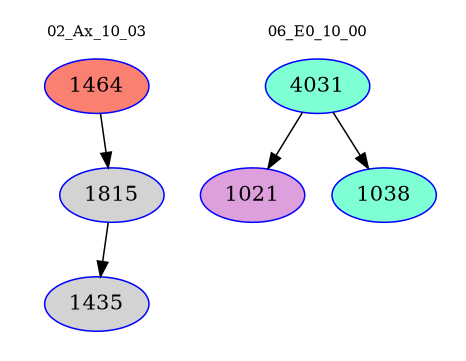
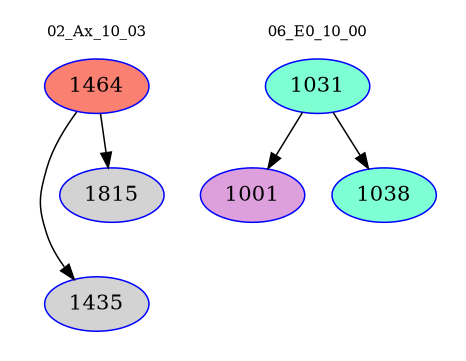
(318, 86) -> (318, 86)
(253, 195) -> (253, 195)
(105, 242) -> (42, 188)
